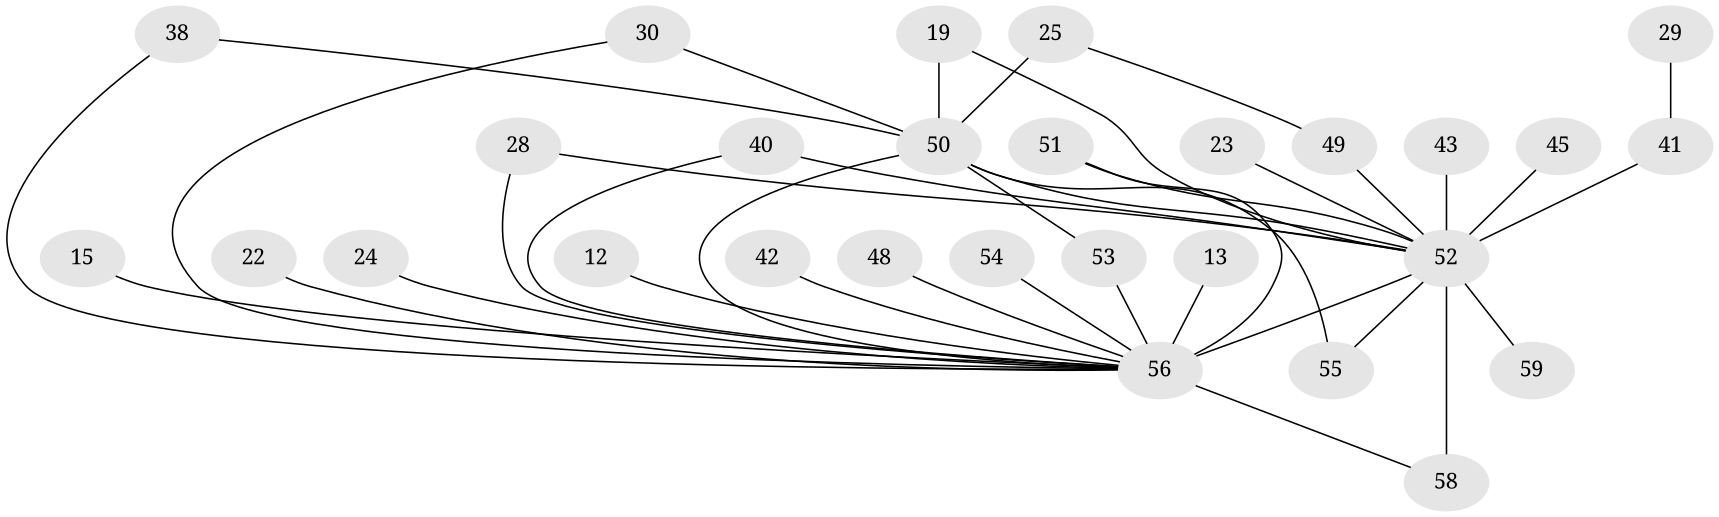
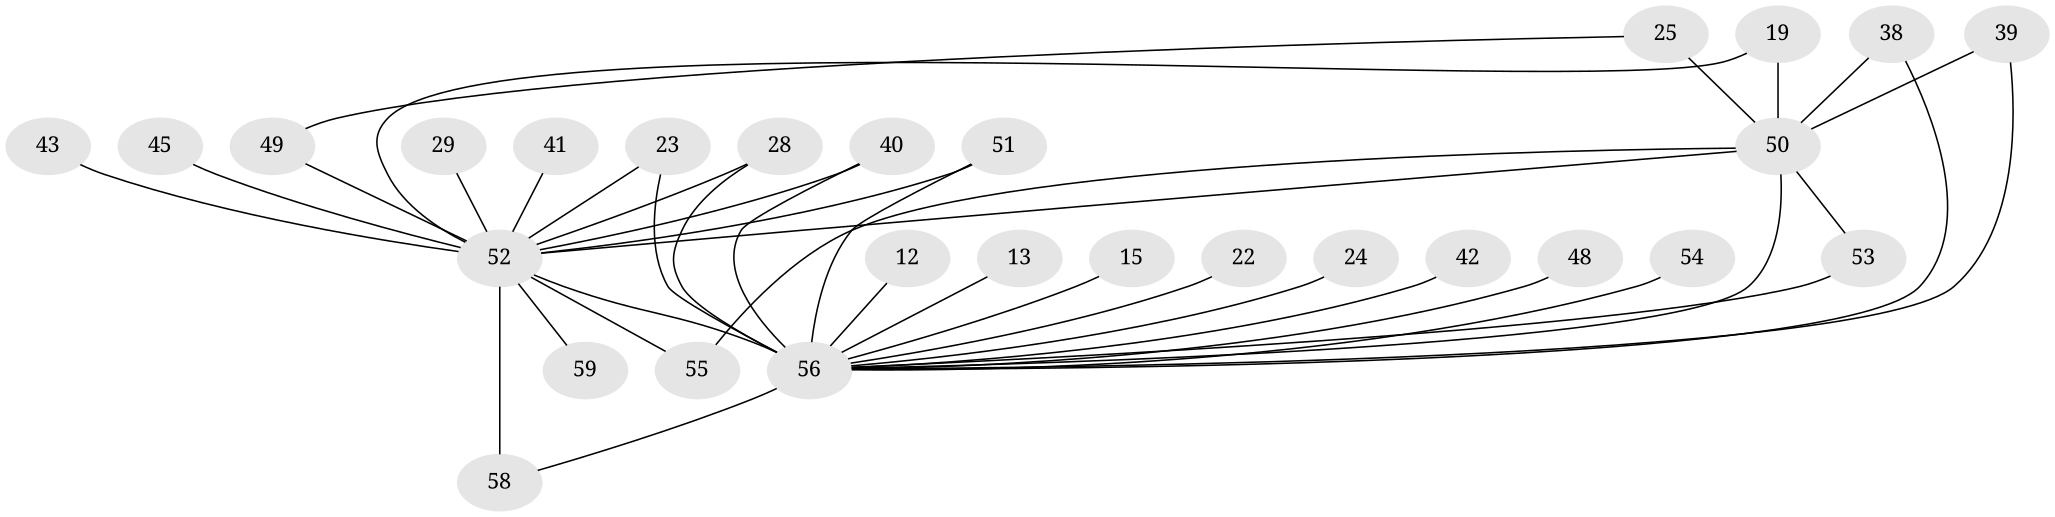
(648, 34) -> (2007, 34)
(1671, 90) -> (472, 202)
none -> (672, 291)
